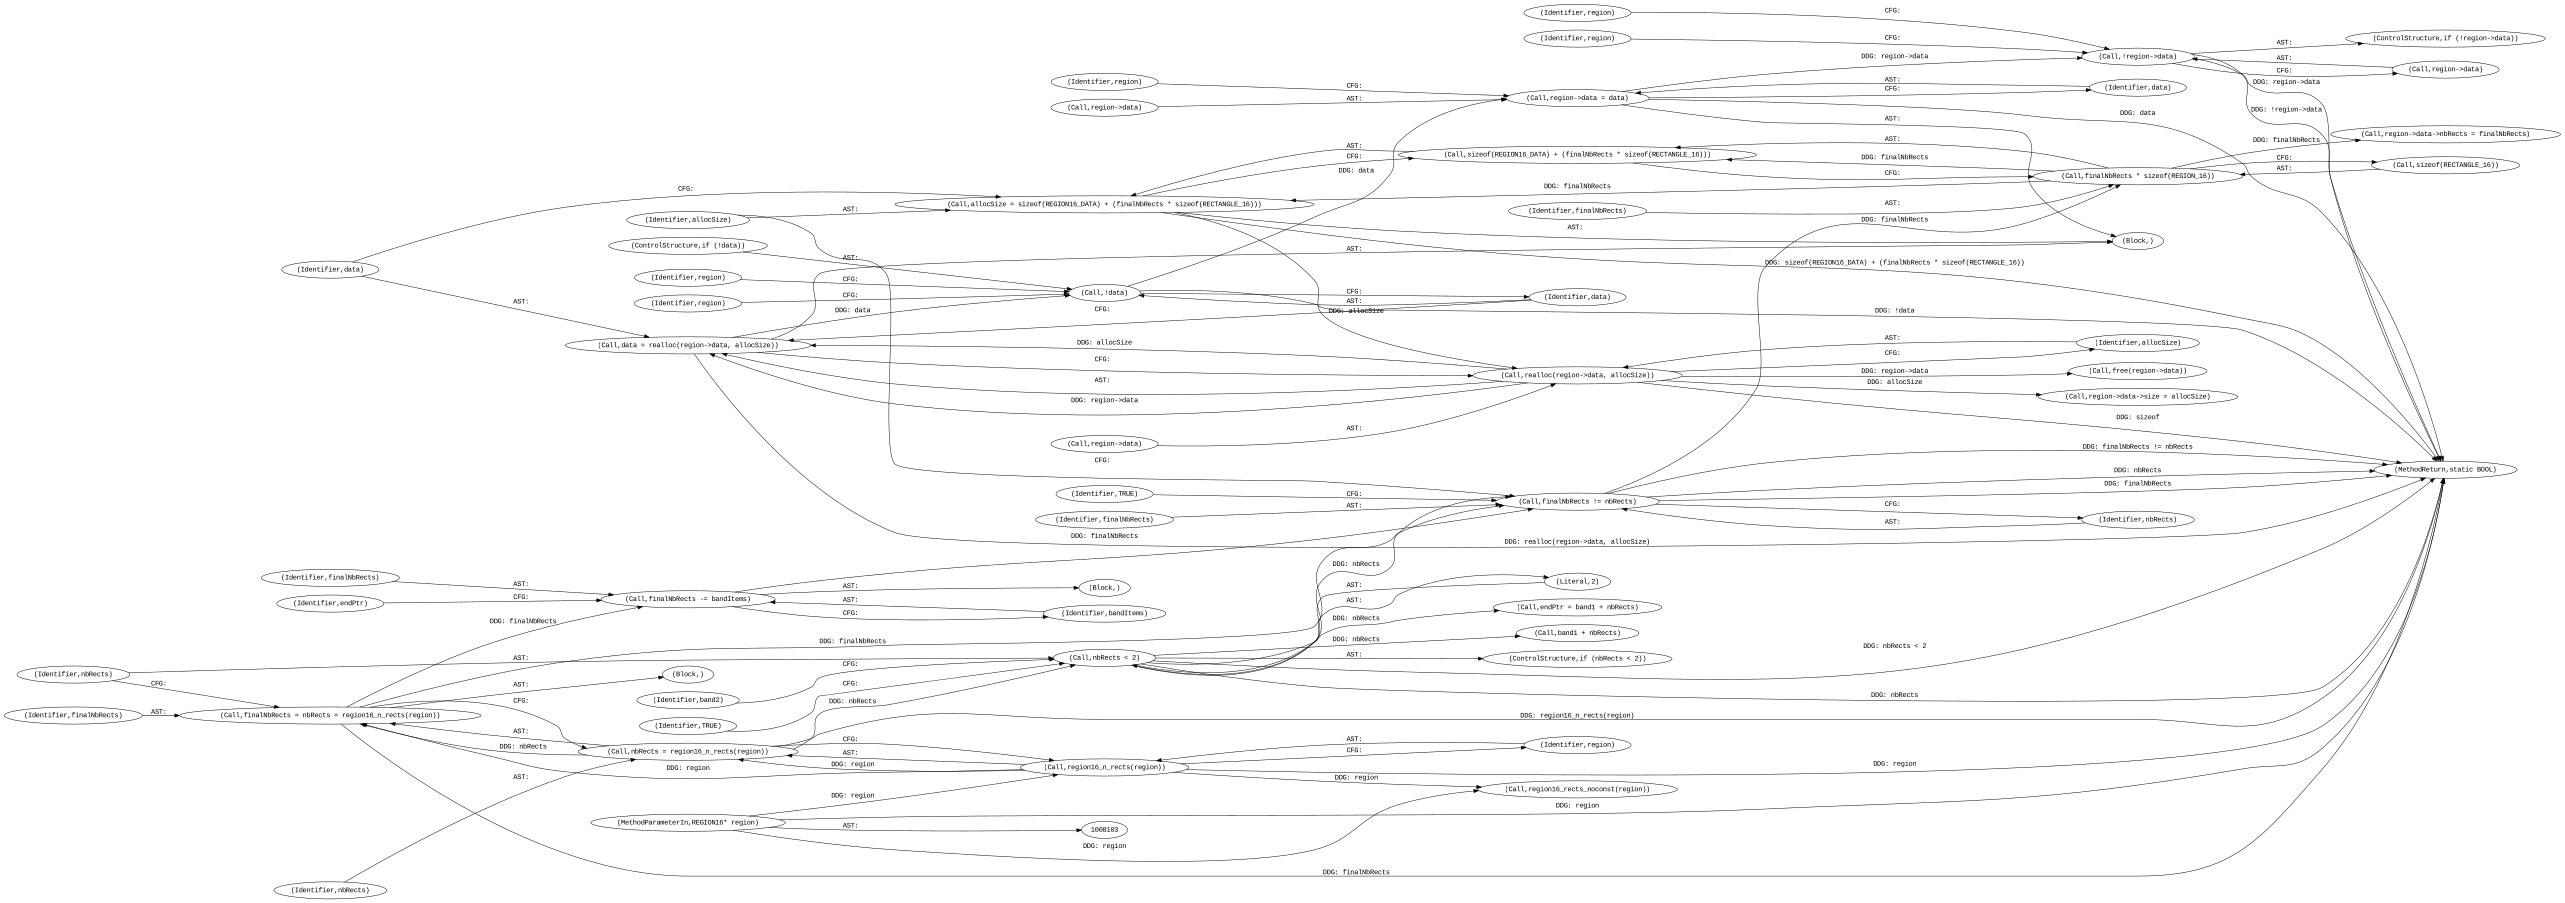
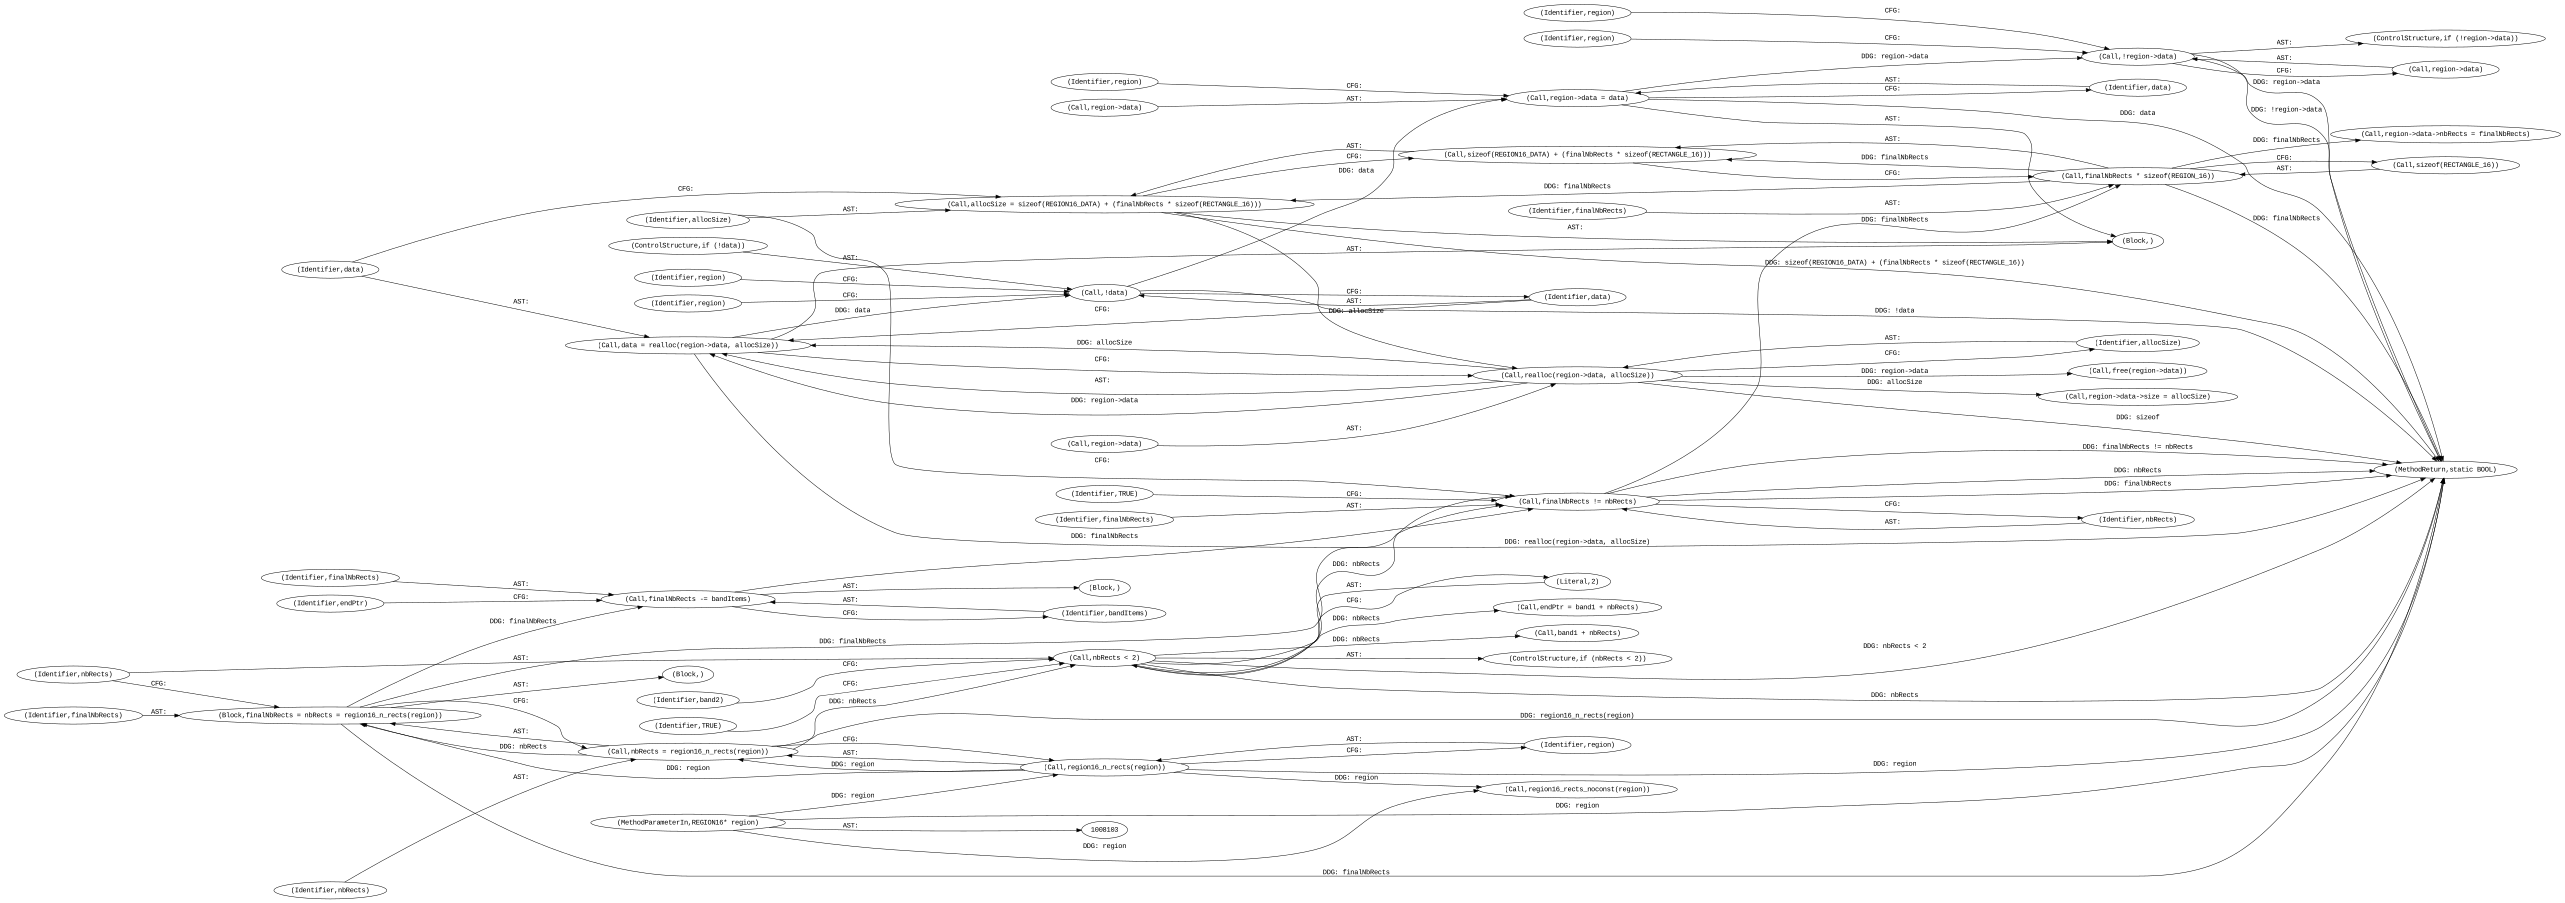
none -> (2337, 285)
(1356, 600) -> (1356, 600)
(330, 716) -> (330, 716)
